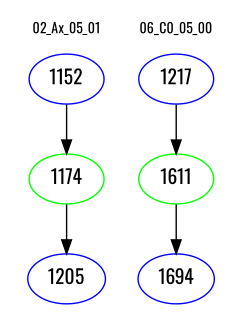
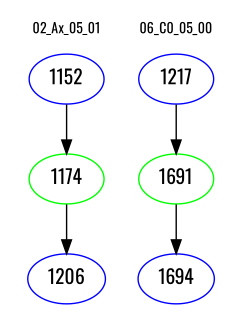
(176, 179) -> (176, 179)
(67, 279) -> (67, 279)
